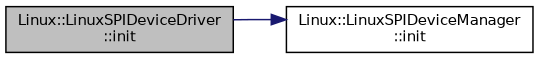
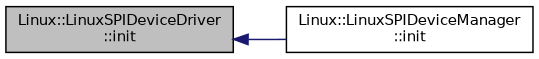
(252, 20) -> (267, 39)
